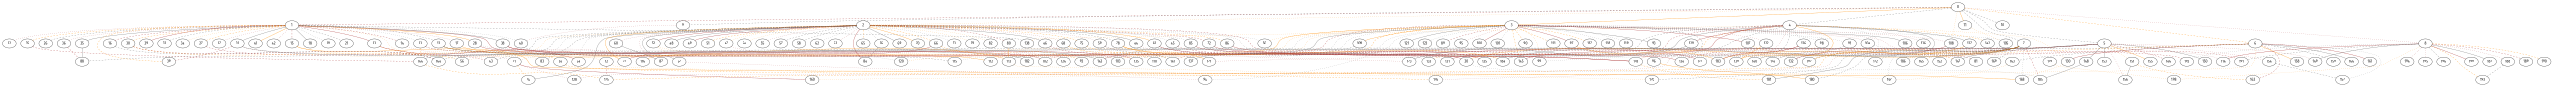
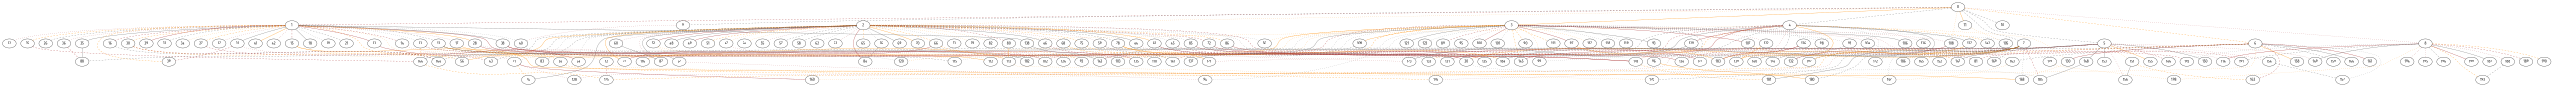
(624, 30) -> (624, 30)
(660, 32) -> (660, 32)
(1552, 32) -> (1552, 32)
none -> (2114, 48)
(468, 52) -> (366, 48)
(669, 53) -> (1063, 53)
